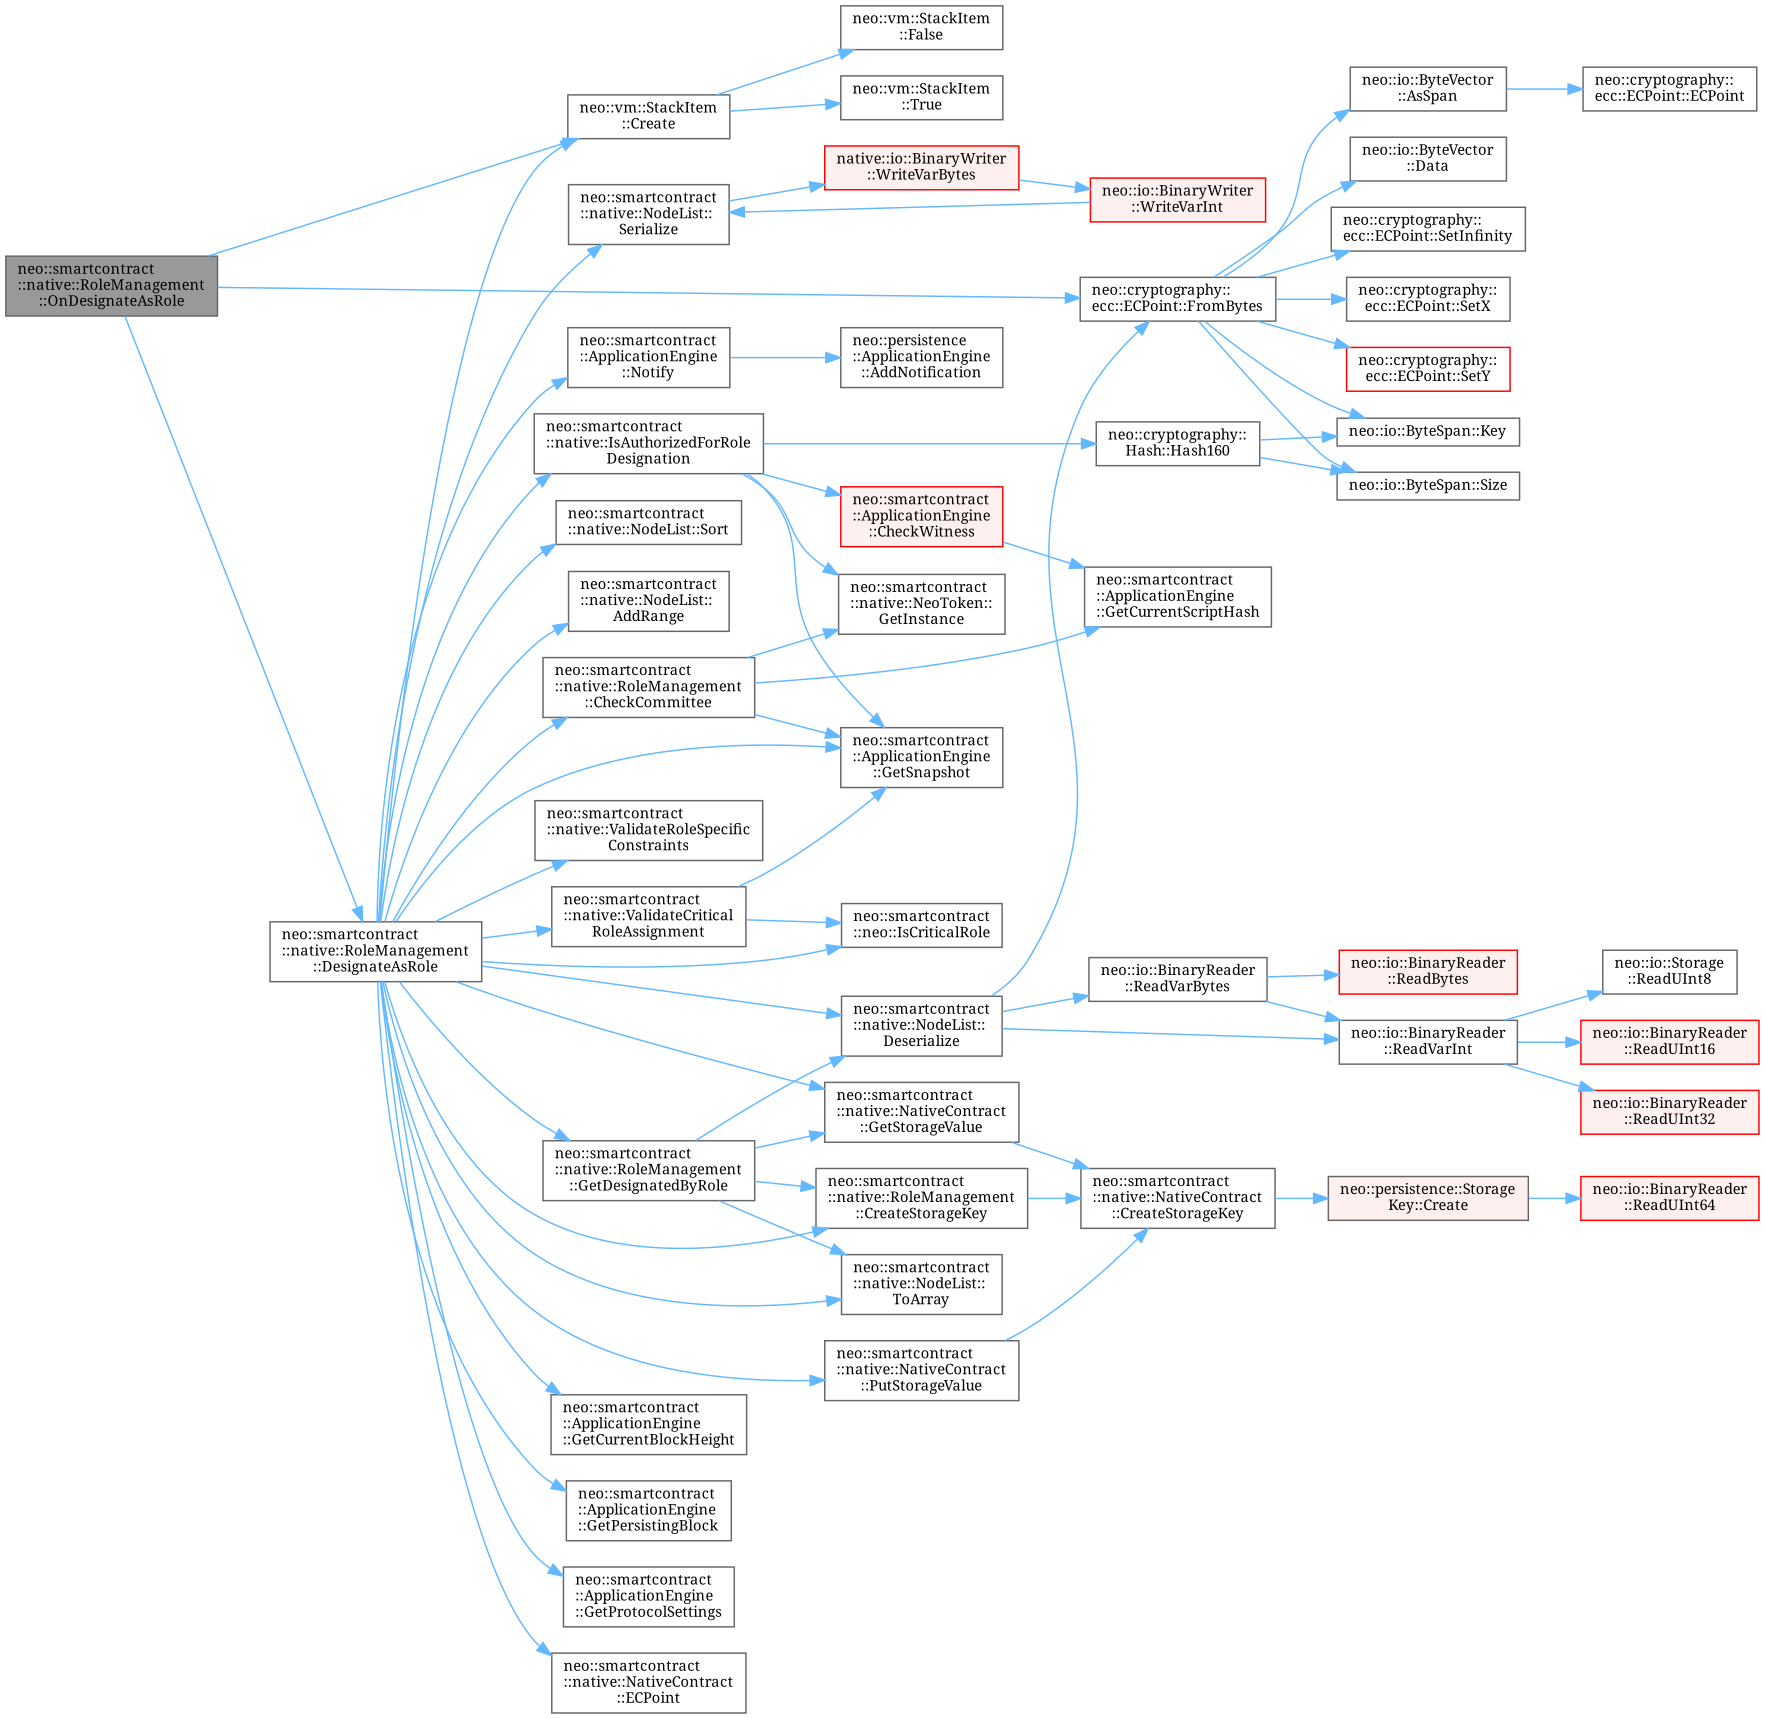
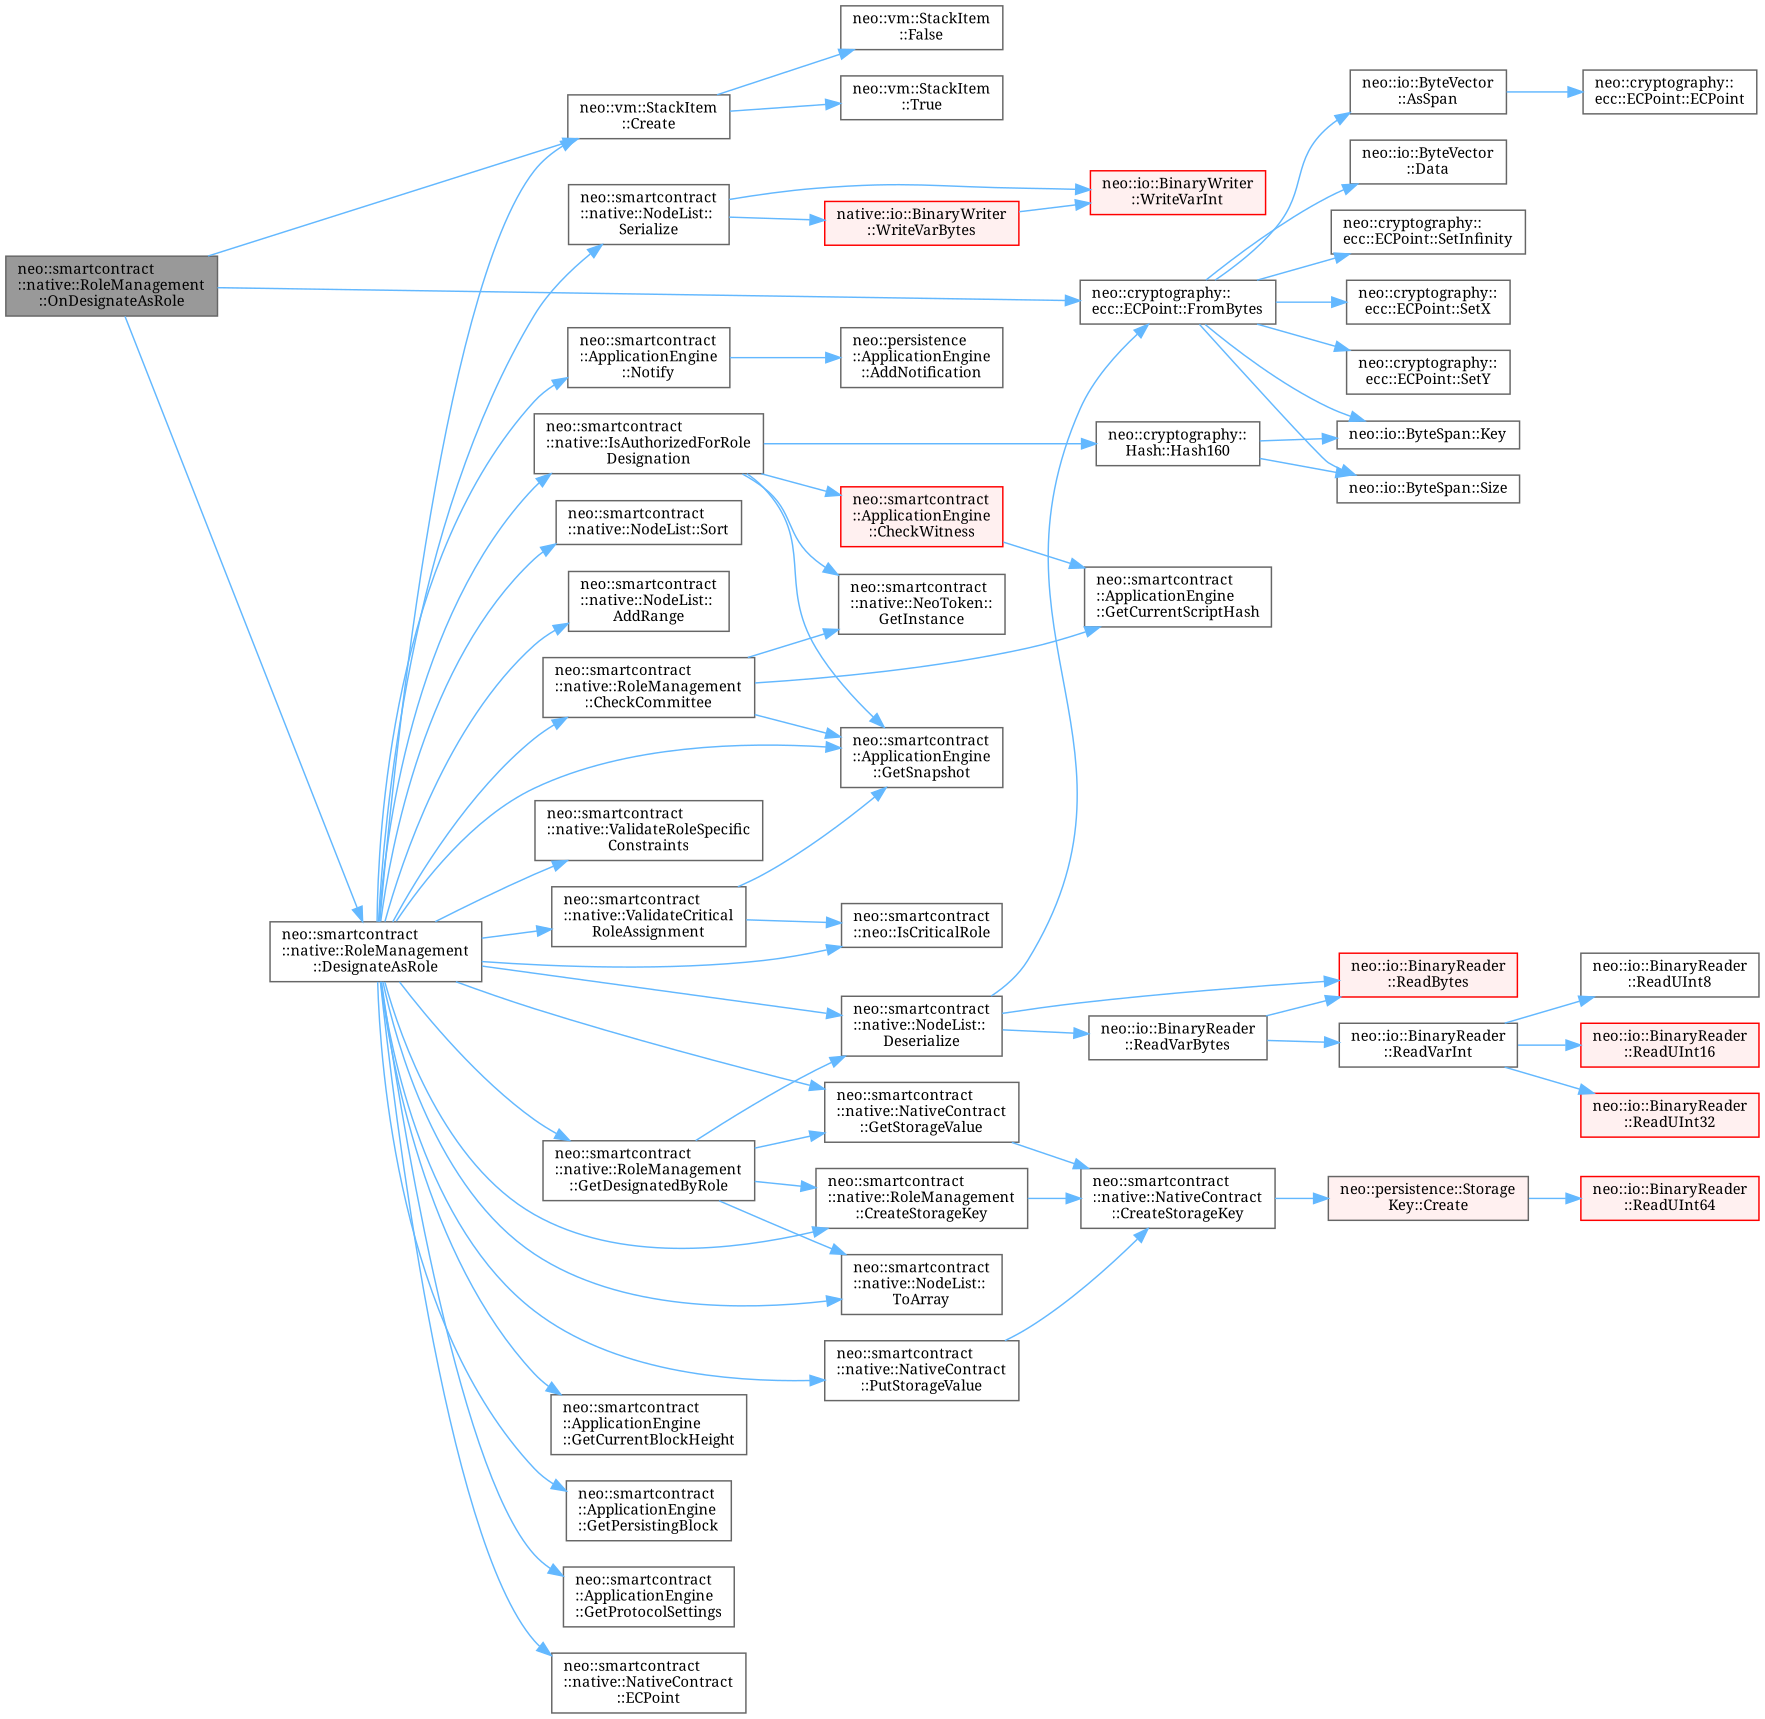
(917, 207) -> (902, 185)
(1428, 369) -> (1428, 372)
(1670, 972) -> (1670, 975)
(1163, 1034) -> (1163, 994)
